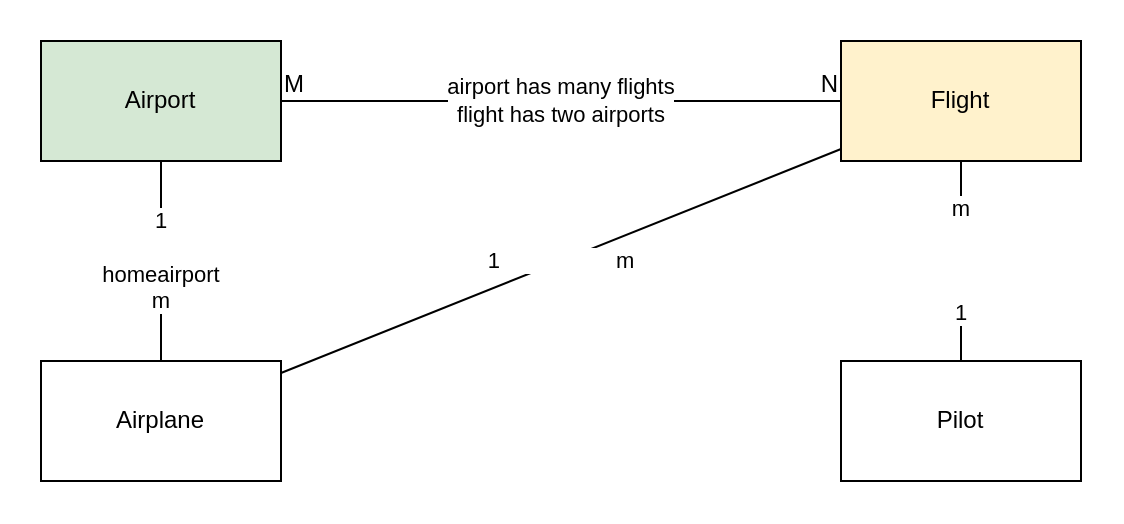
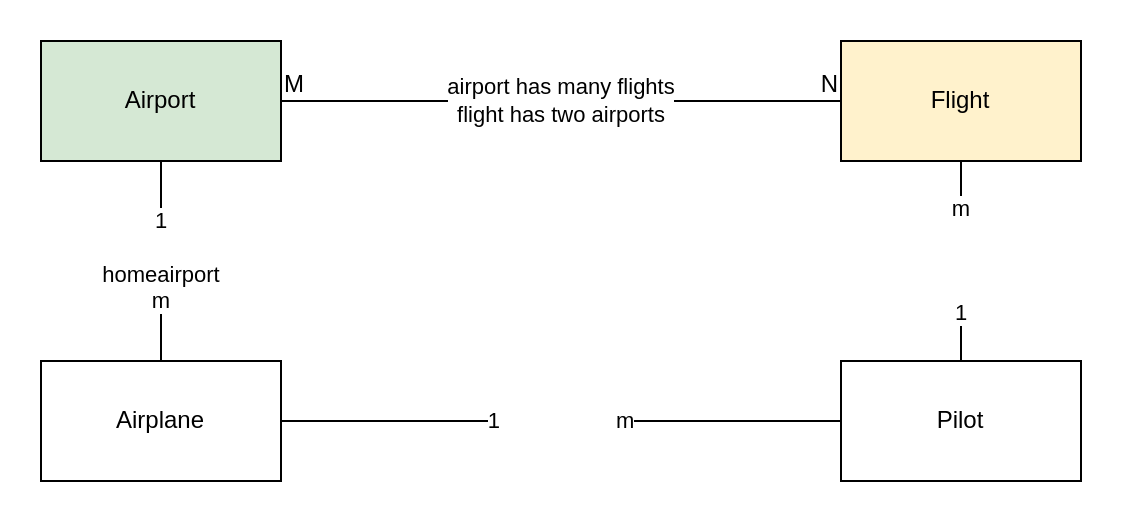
(716, 199) -> (728, 421)
